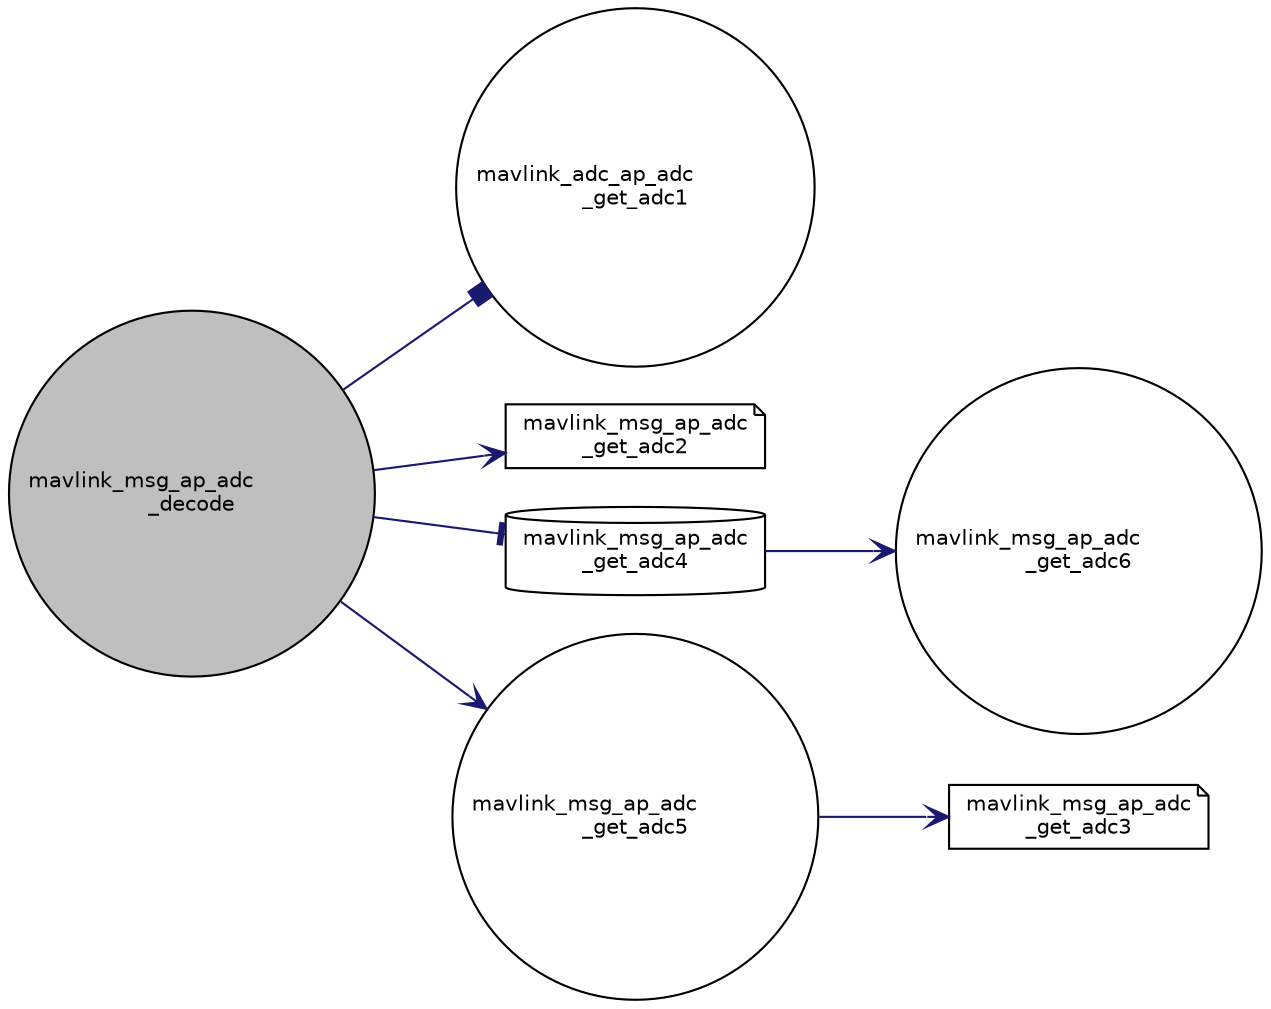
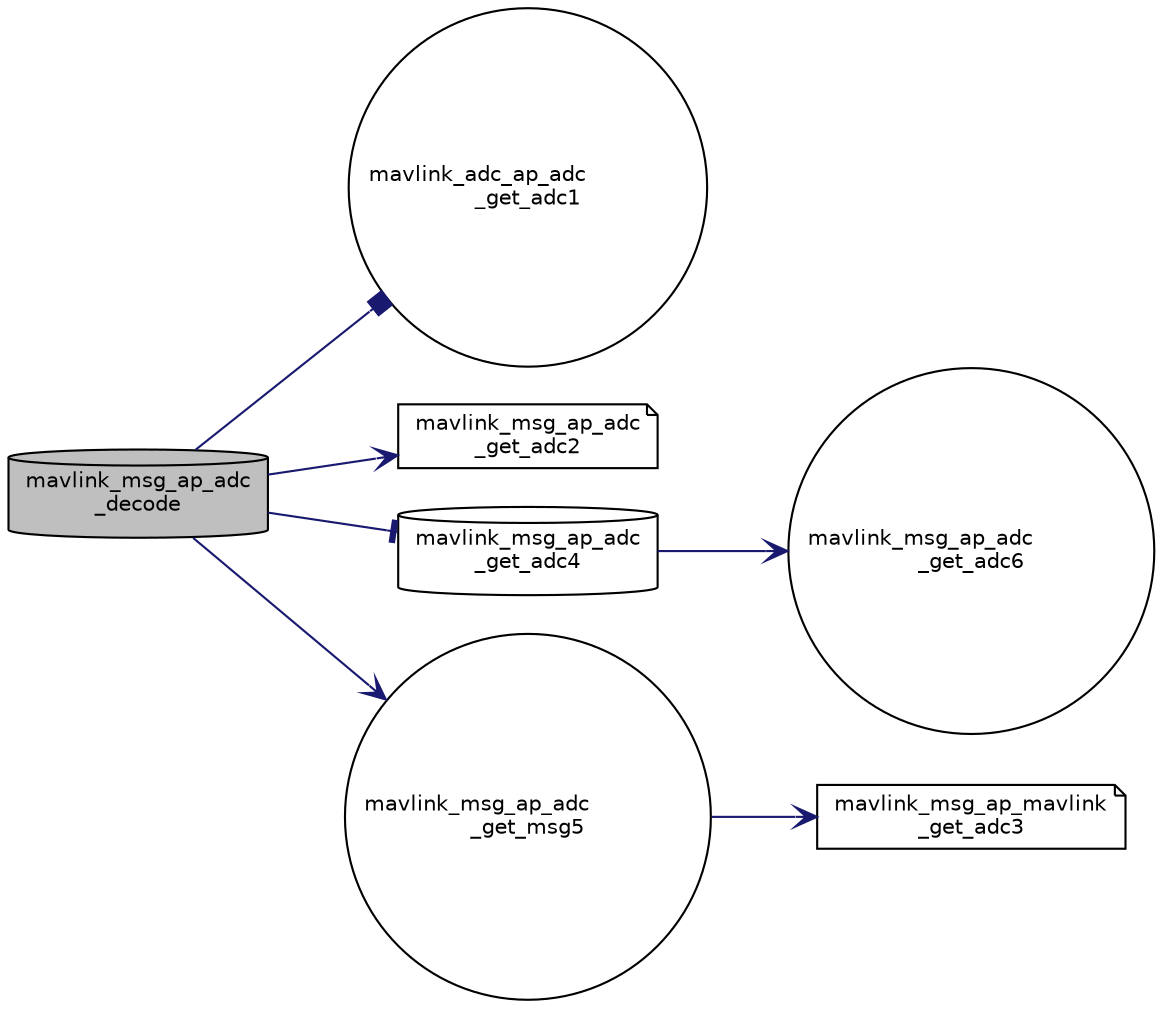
(192, 494) -> (138, 494)
(635, 817) -> (528, 817)
(1079, 817) -> (971, 817)
